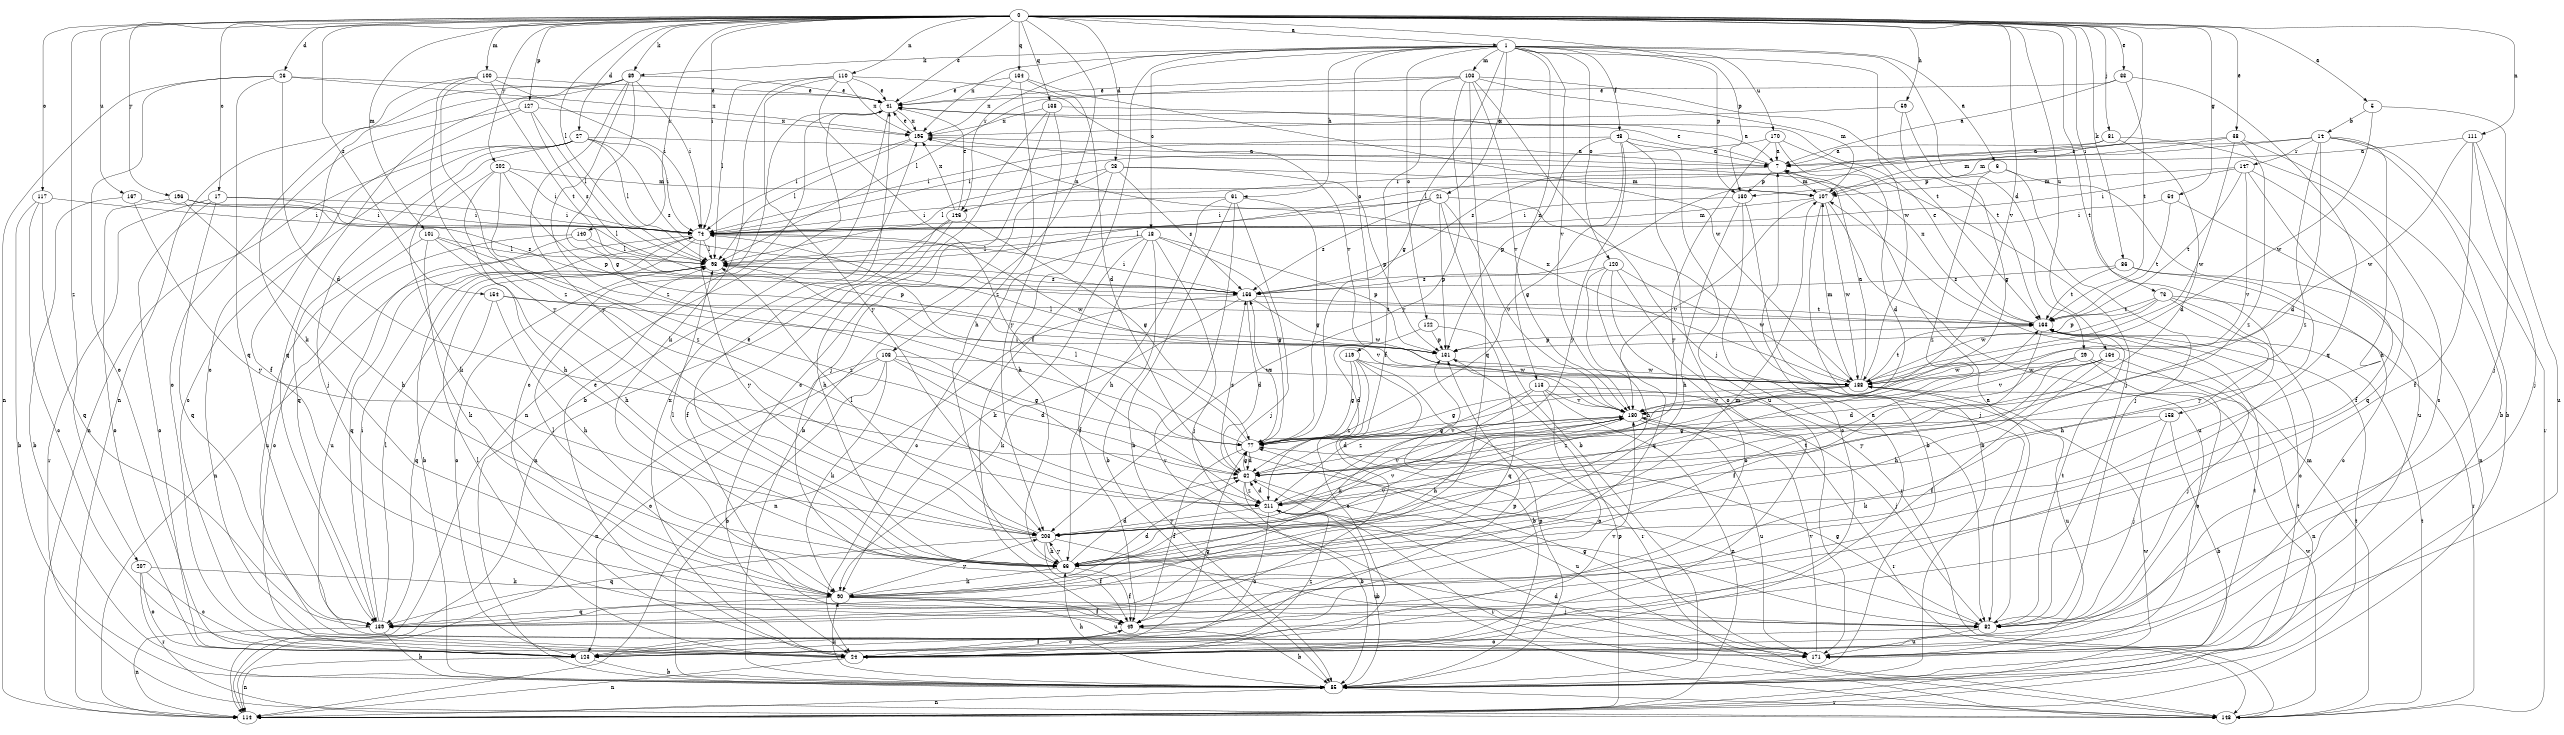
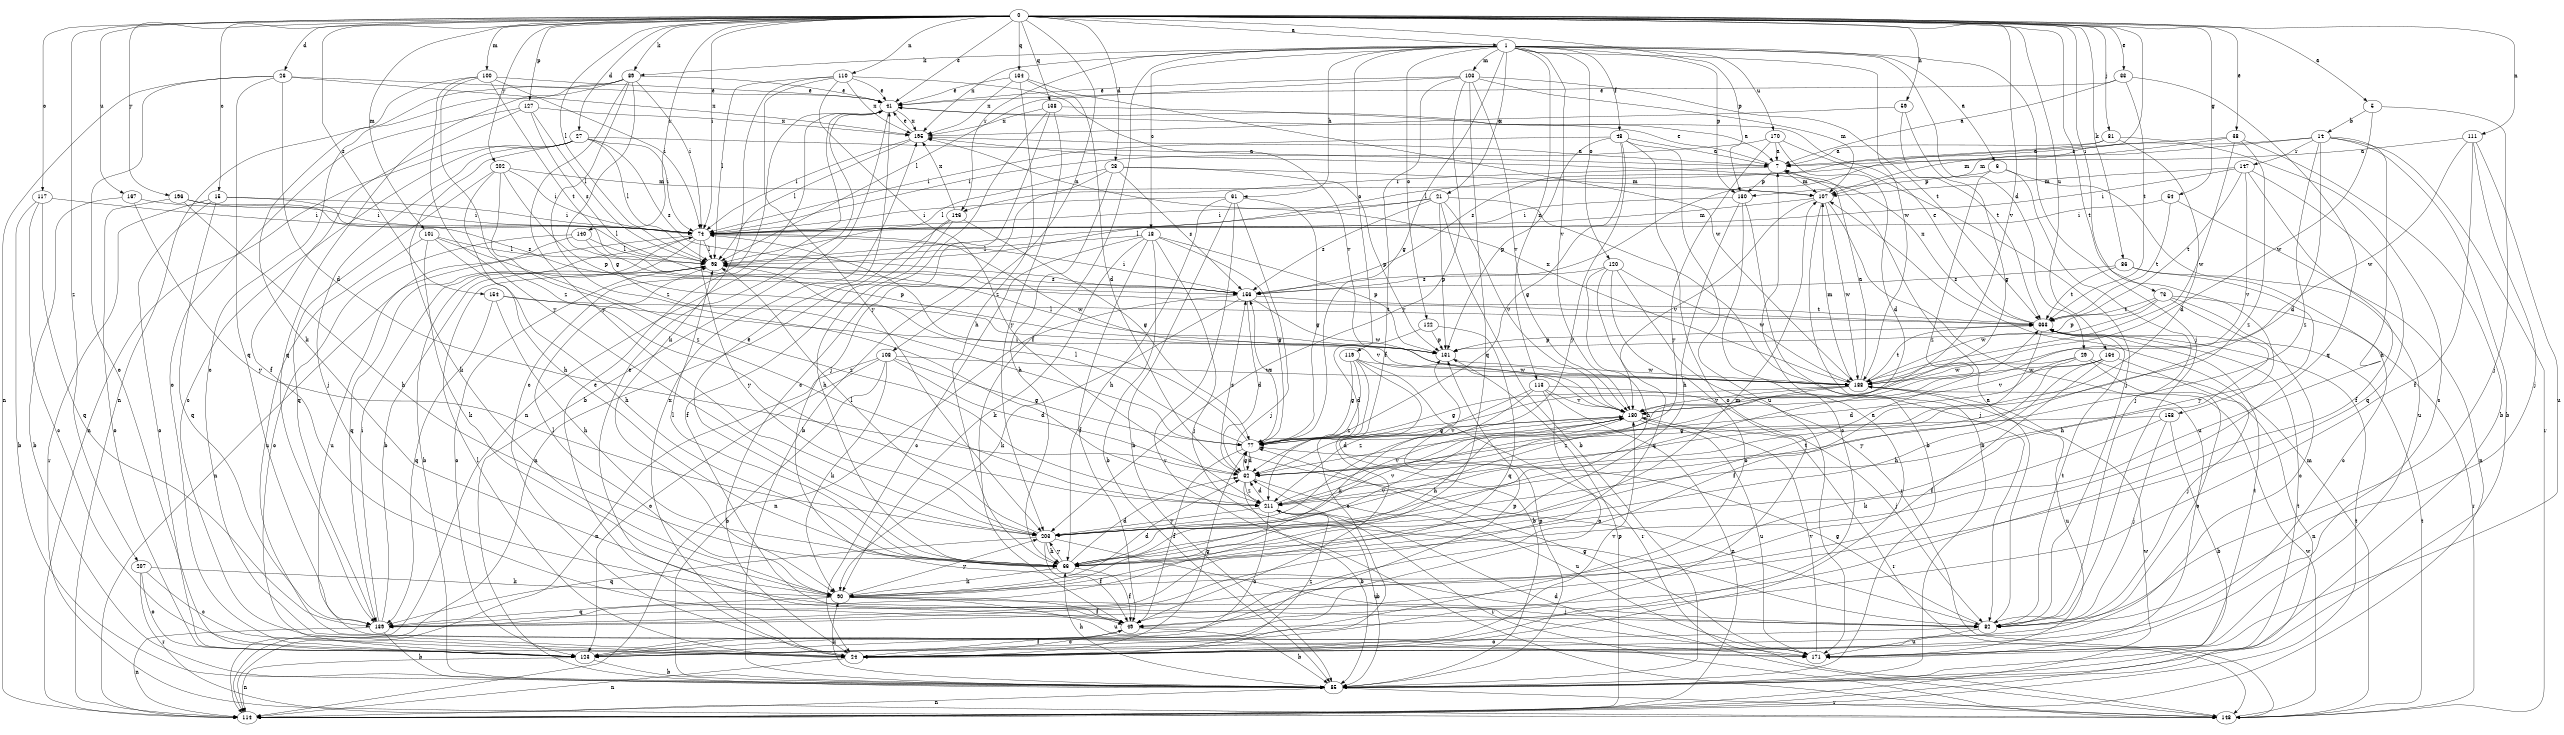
(963, 153) -> (608, 496)
(218, 197) -> (218, 197)
(2043, 325) -> (2043, 325)
(1723, 366) -> (2045, 211)
(386, 446) -> (386, 446)
